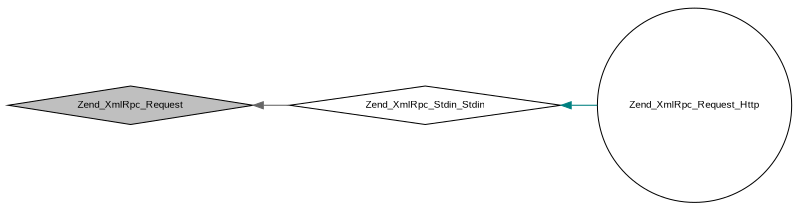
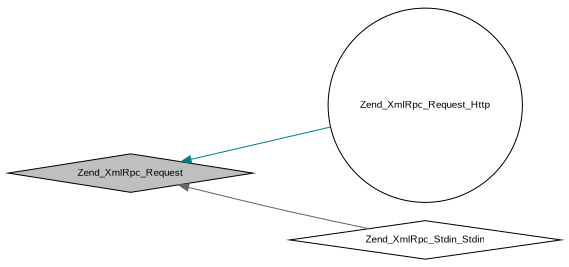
(584, 105) -> (261, 143)
